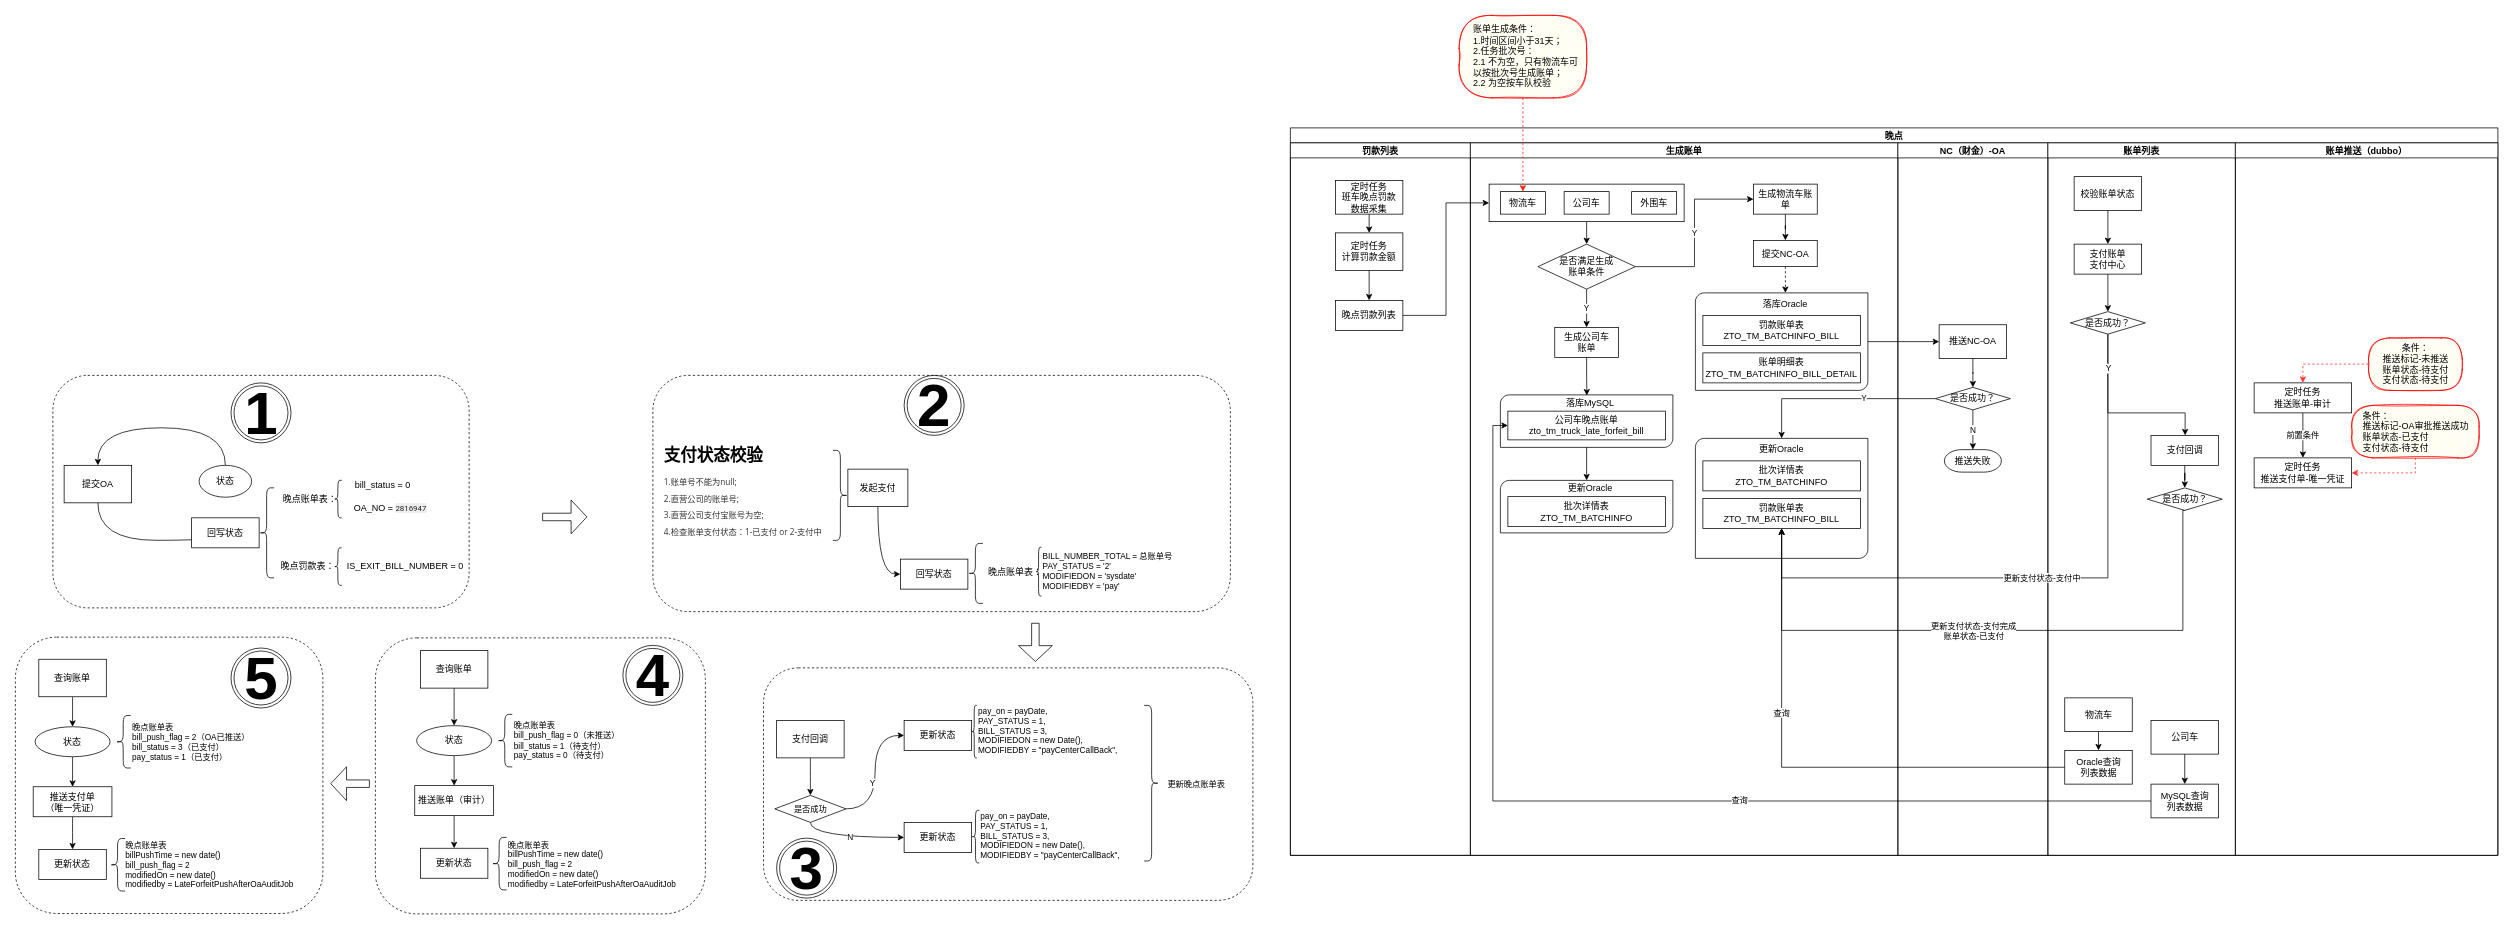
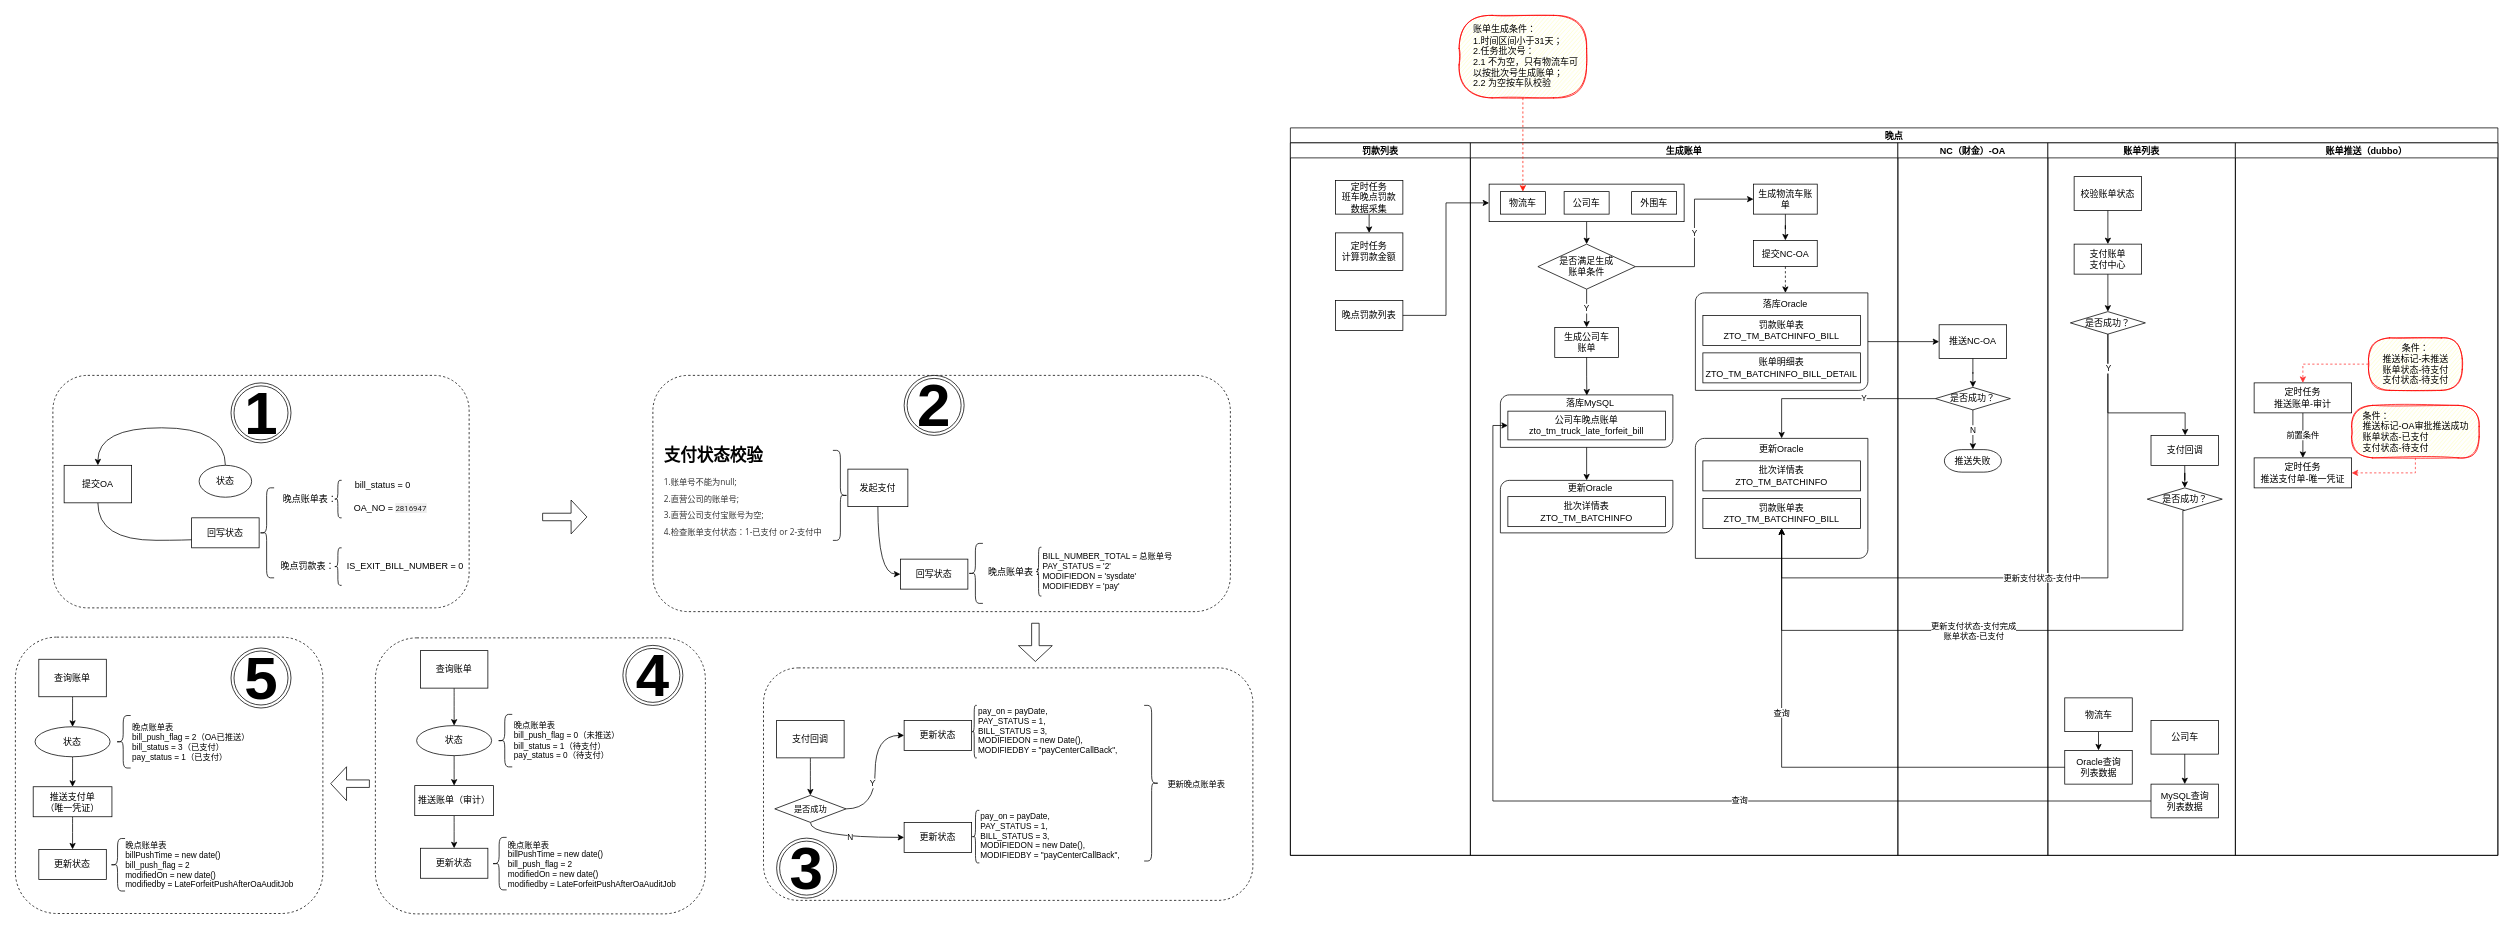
(1369, 294) -> none
